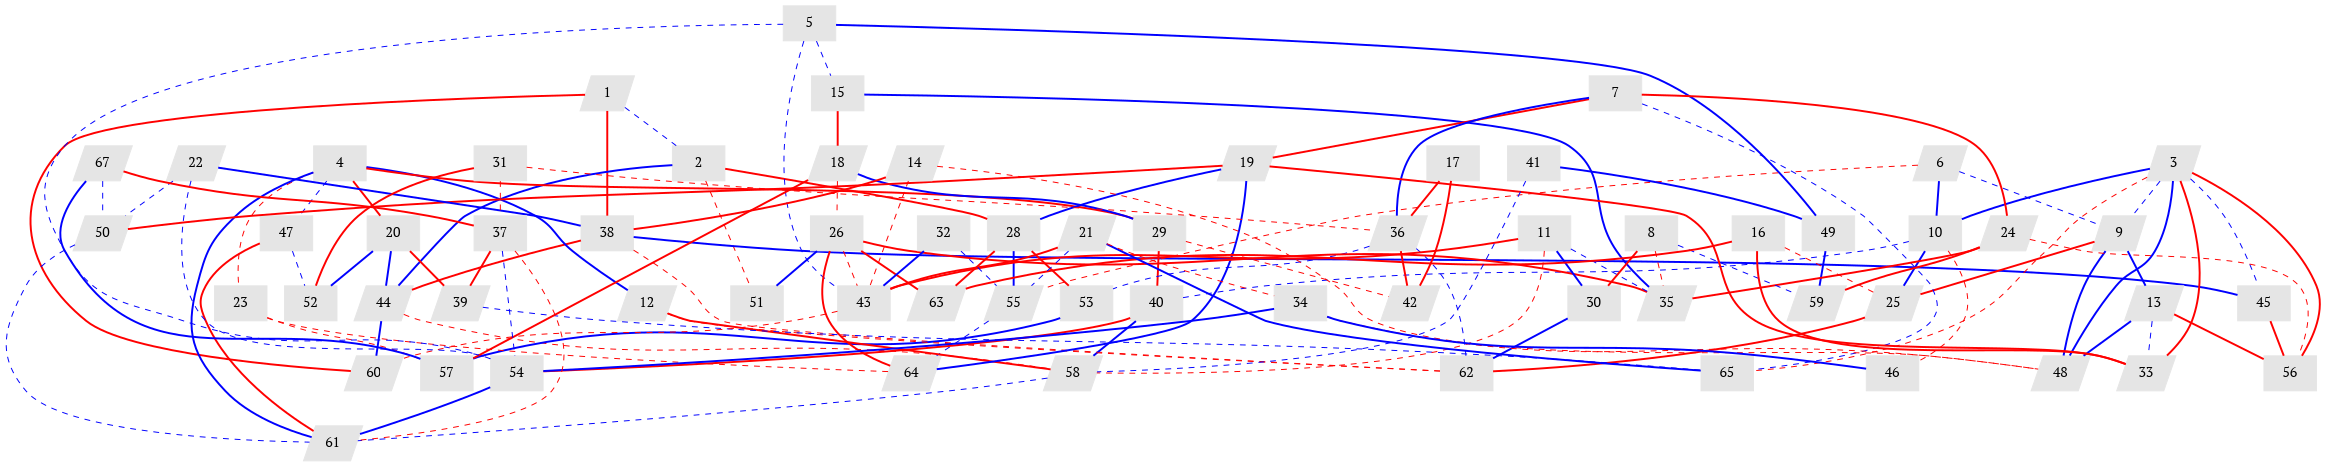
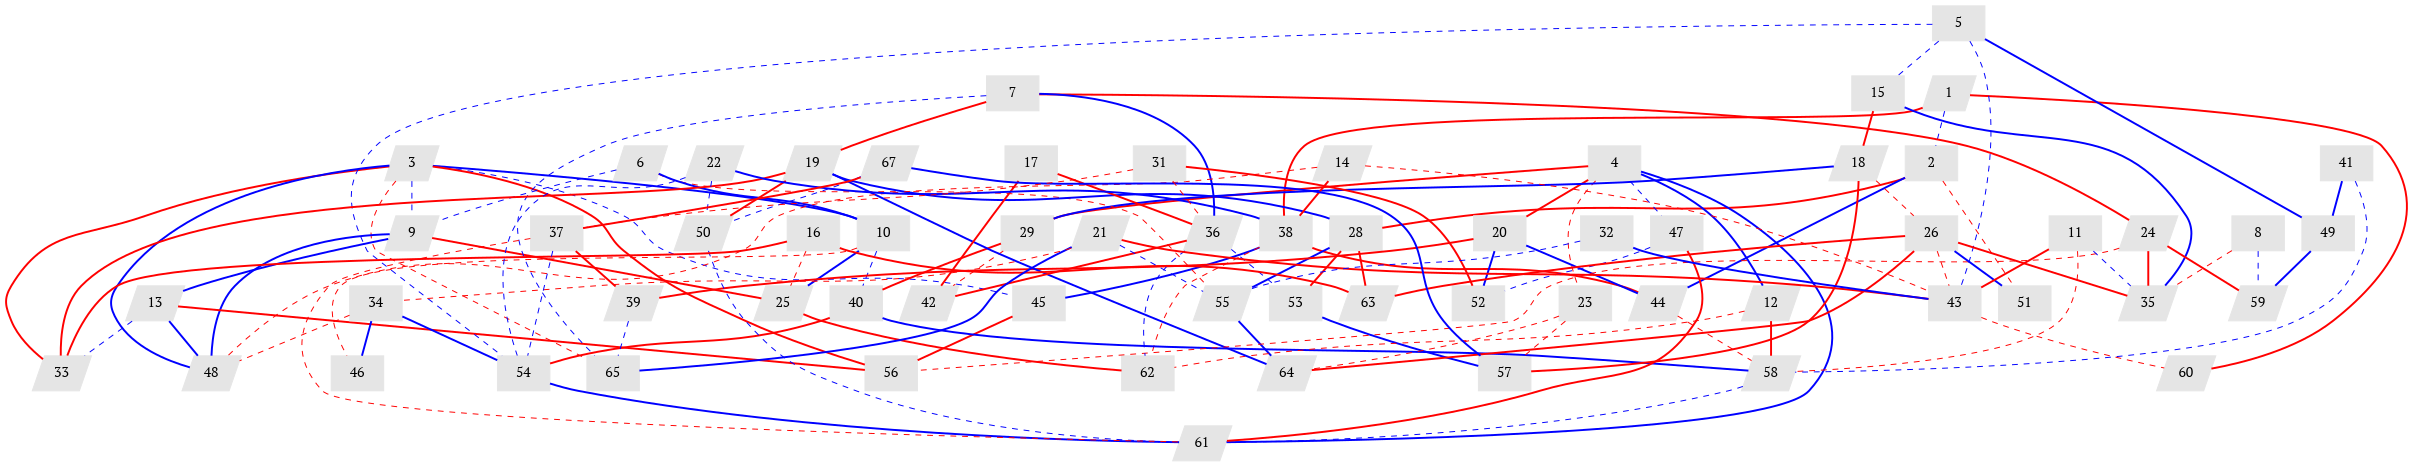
(1594, 303) -> none
(976, 330) -> (1255, 338)
(380, 332) -> none
